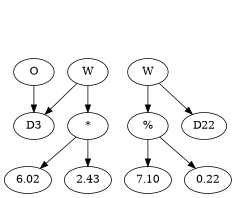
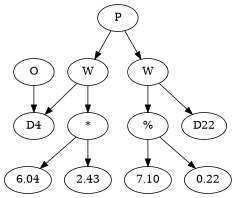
none -> (118, 18)
(34, 126) -> (34, 126)
(28, 180) -> (28, 180)
